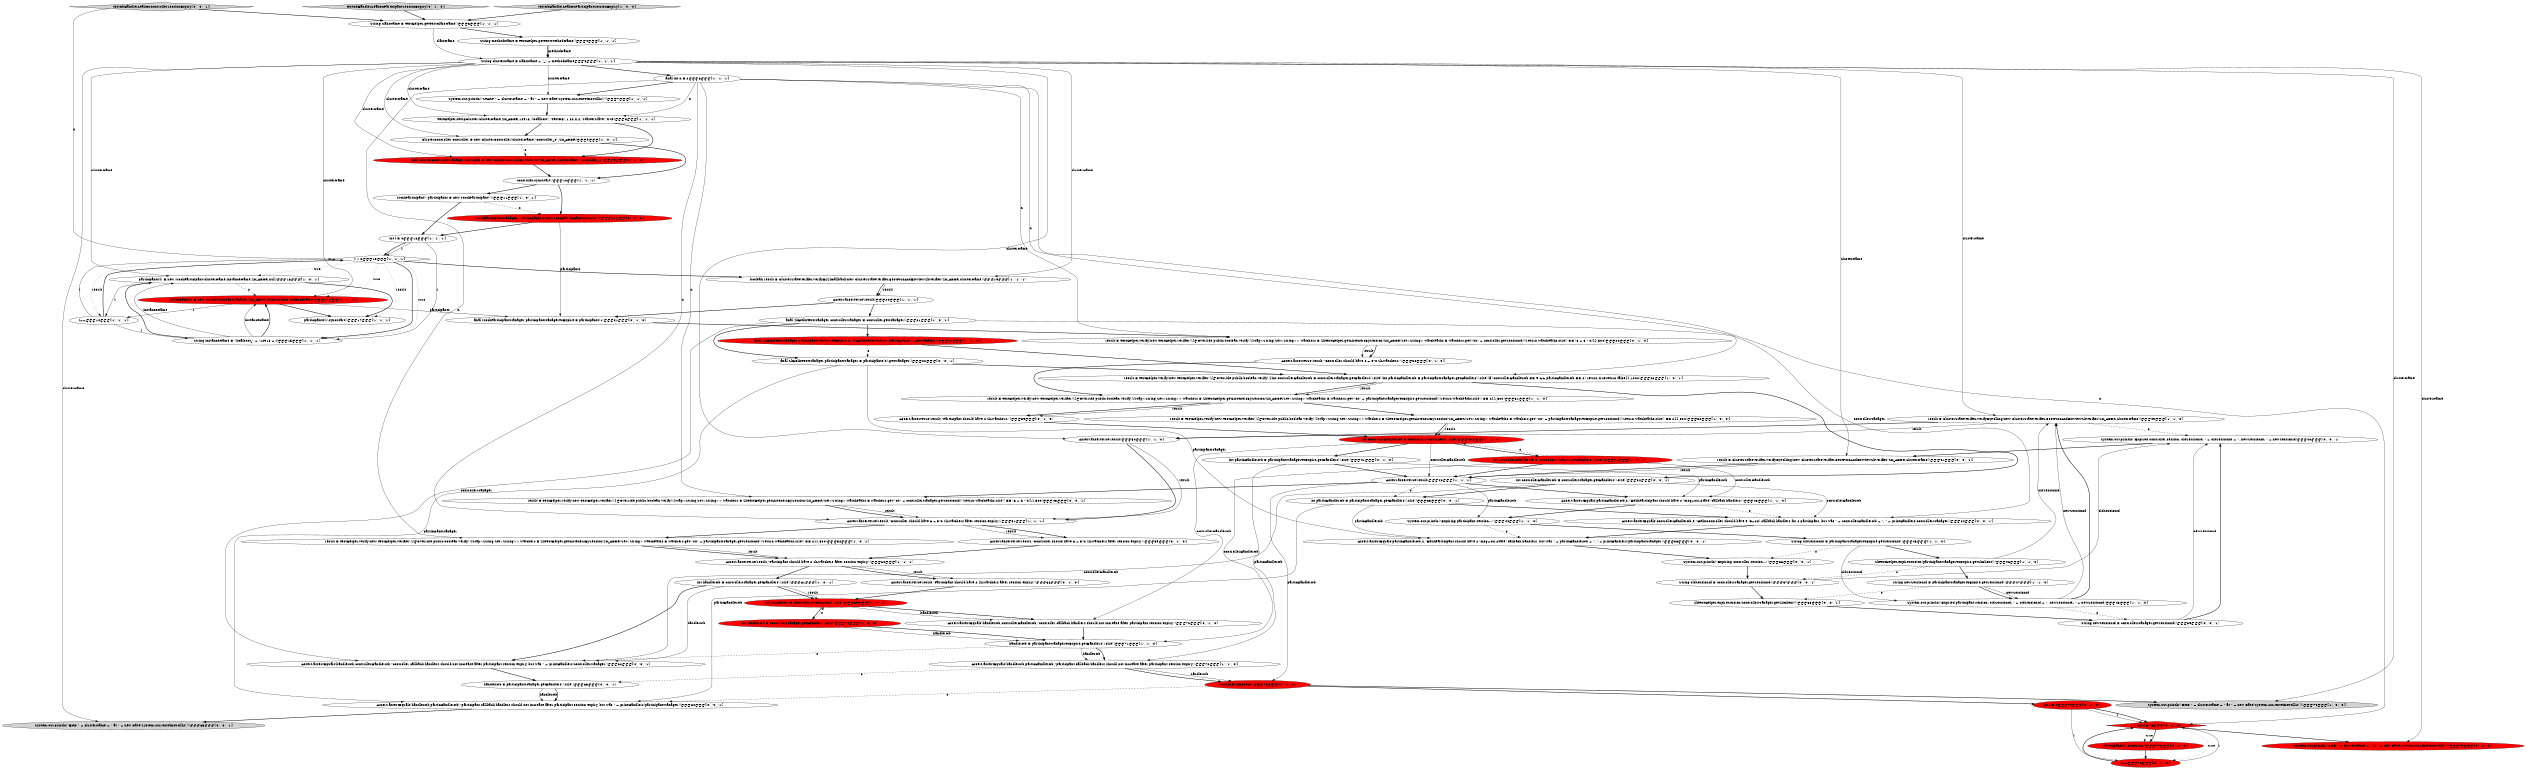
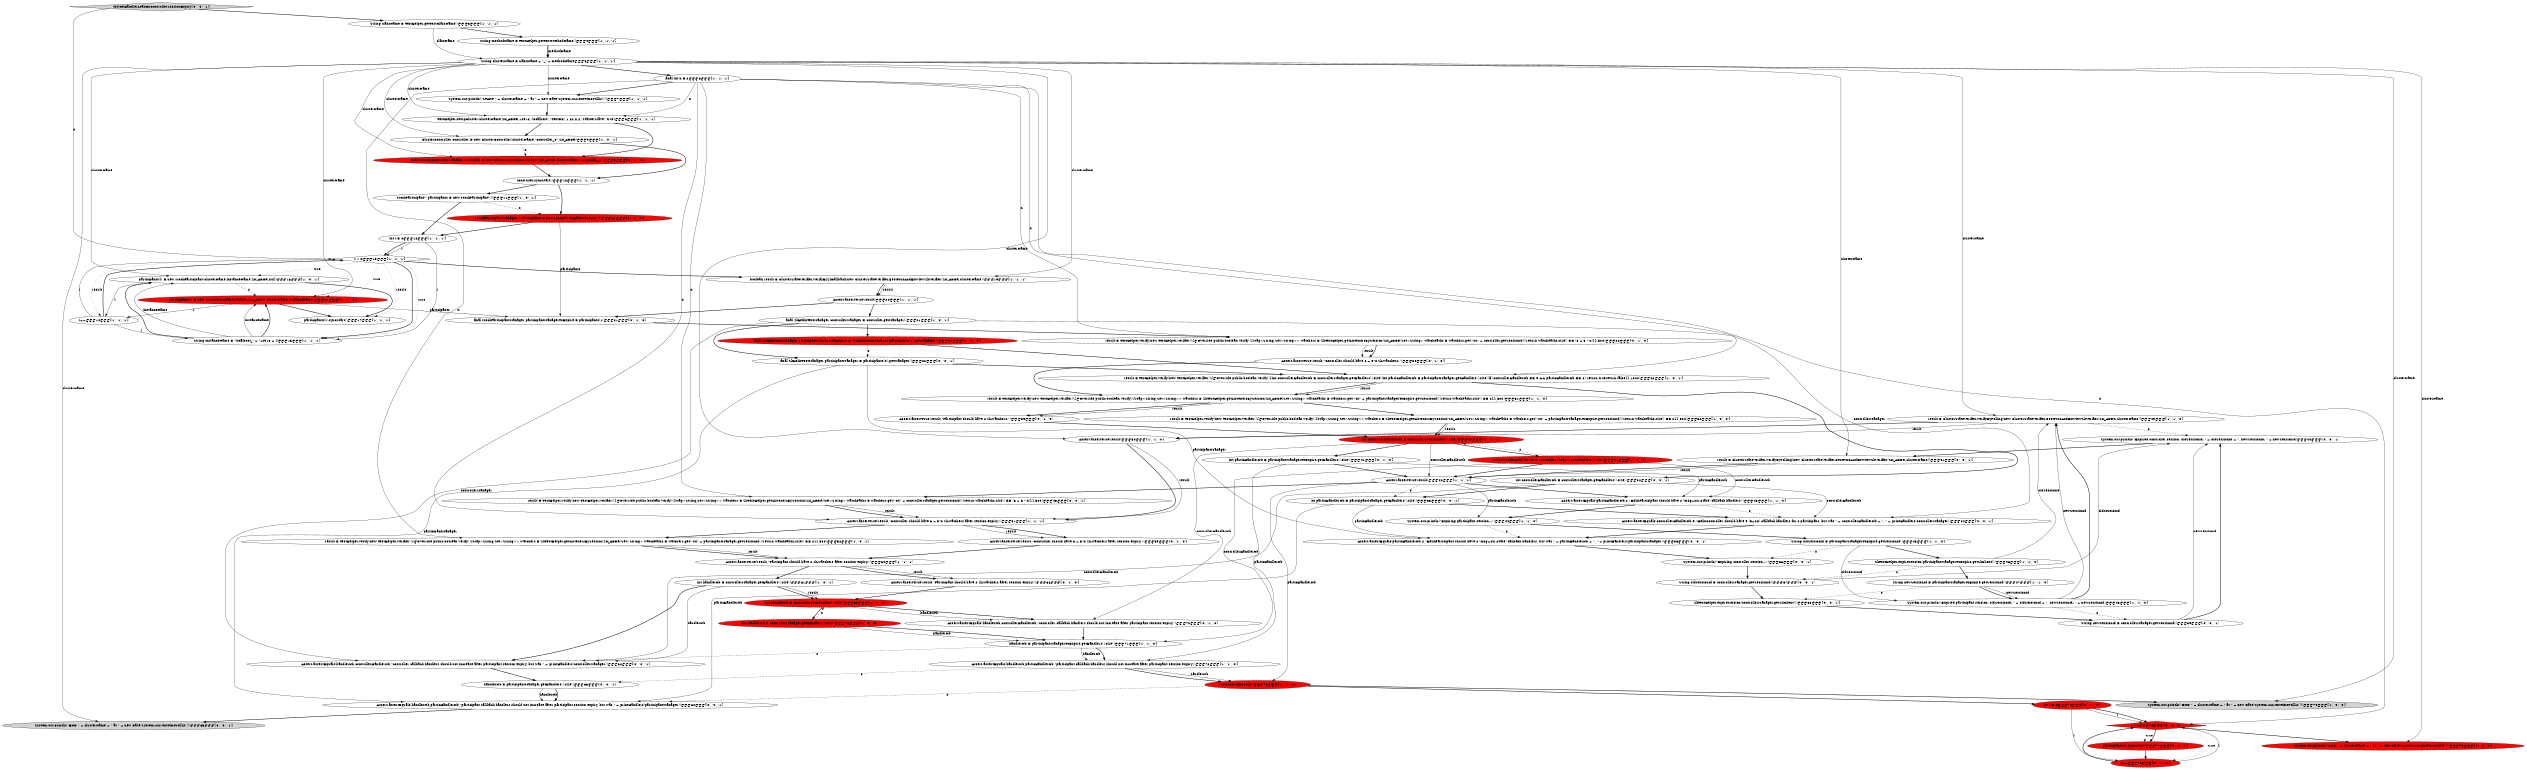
(396, 7) -> none
(587, 7) -> none
